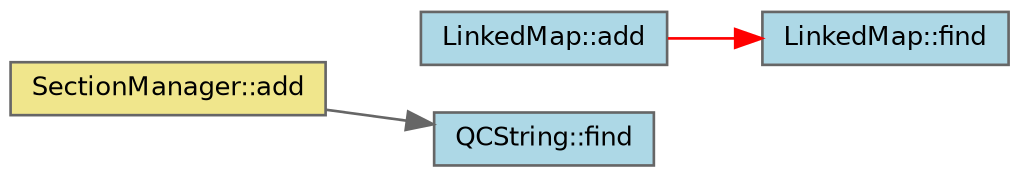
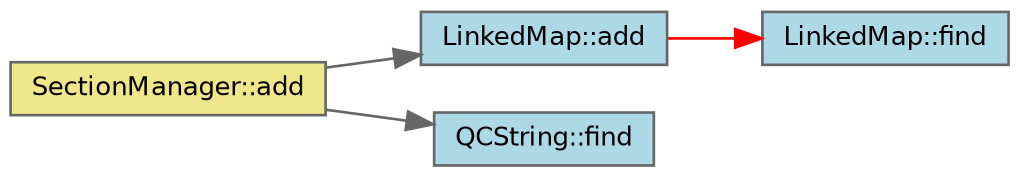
none -> (360, 63)
